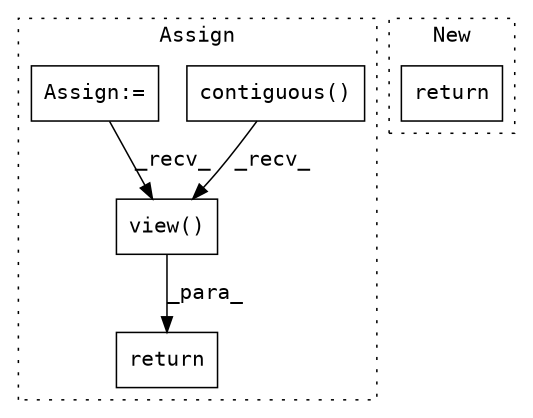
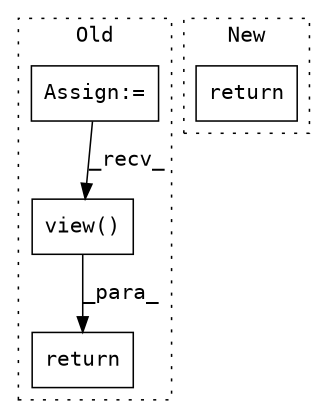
(198, 36) -> (95, 36)
(276, 93) -> none
